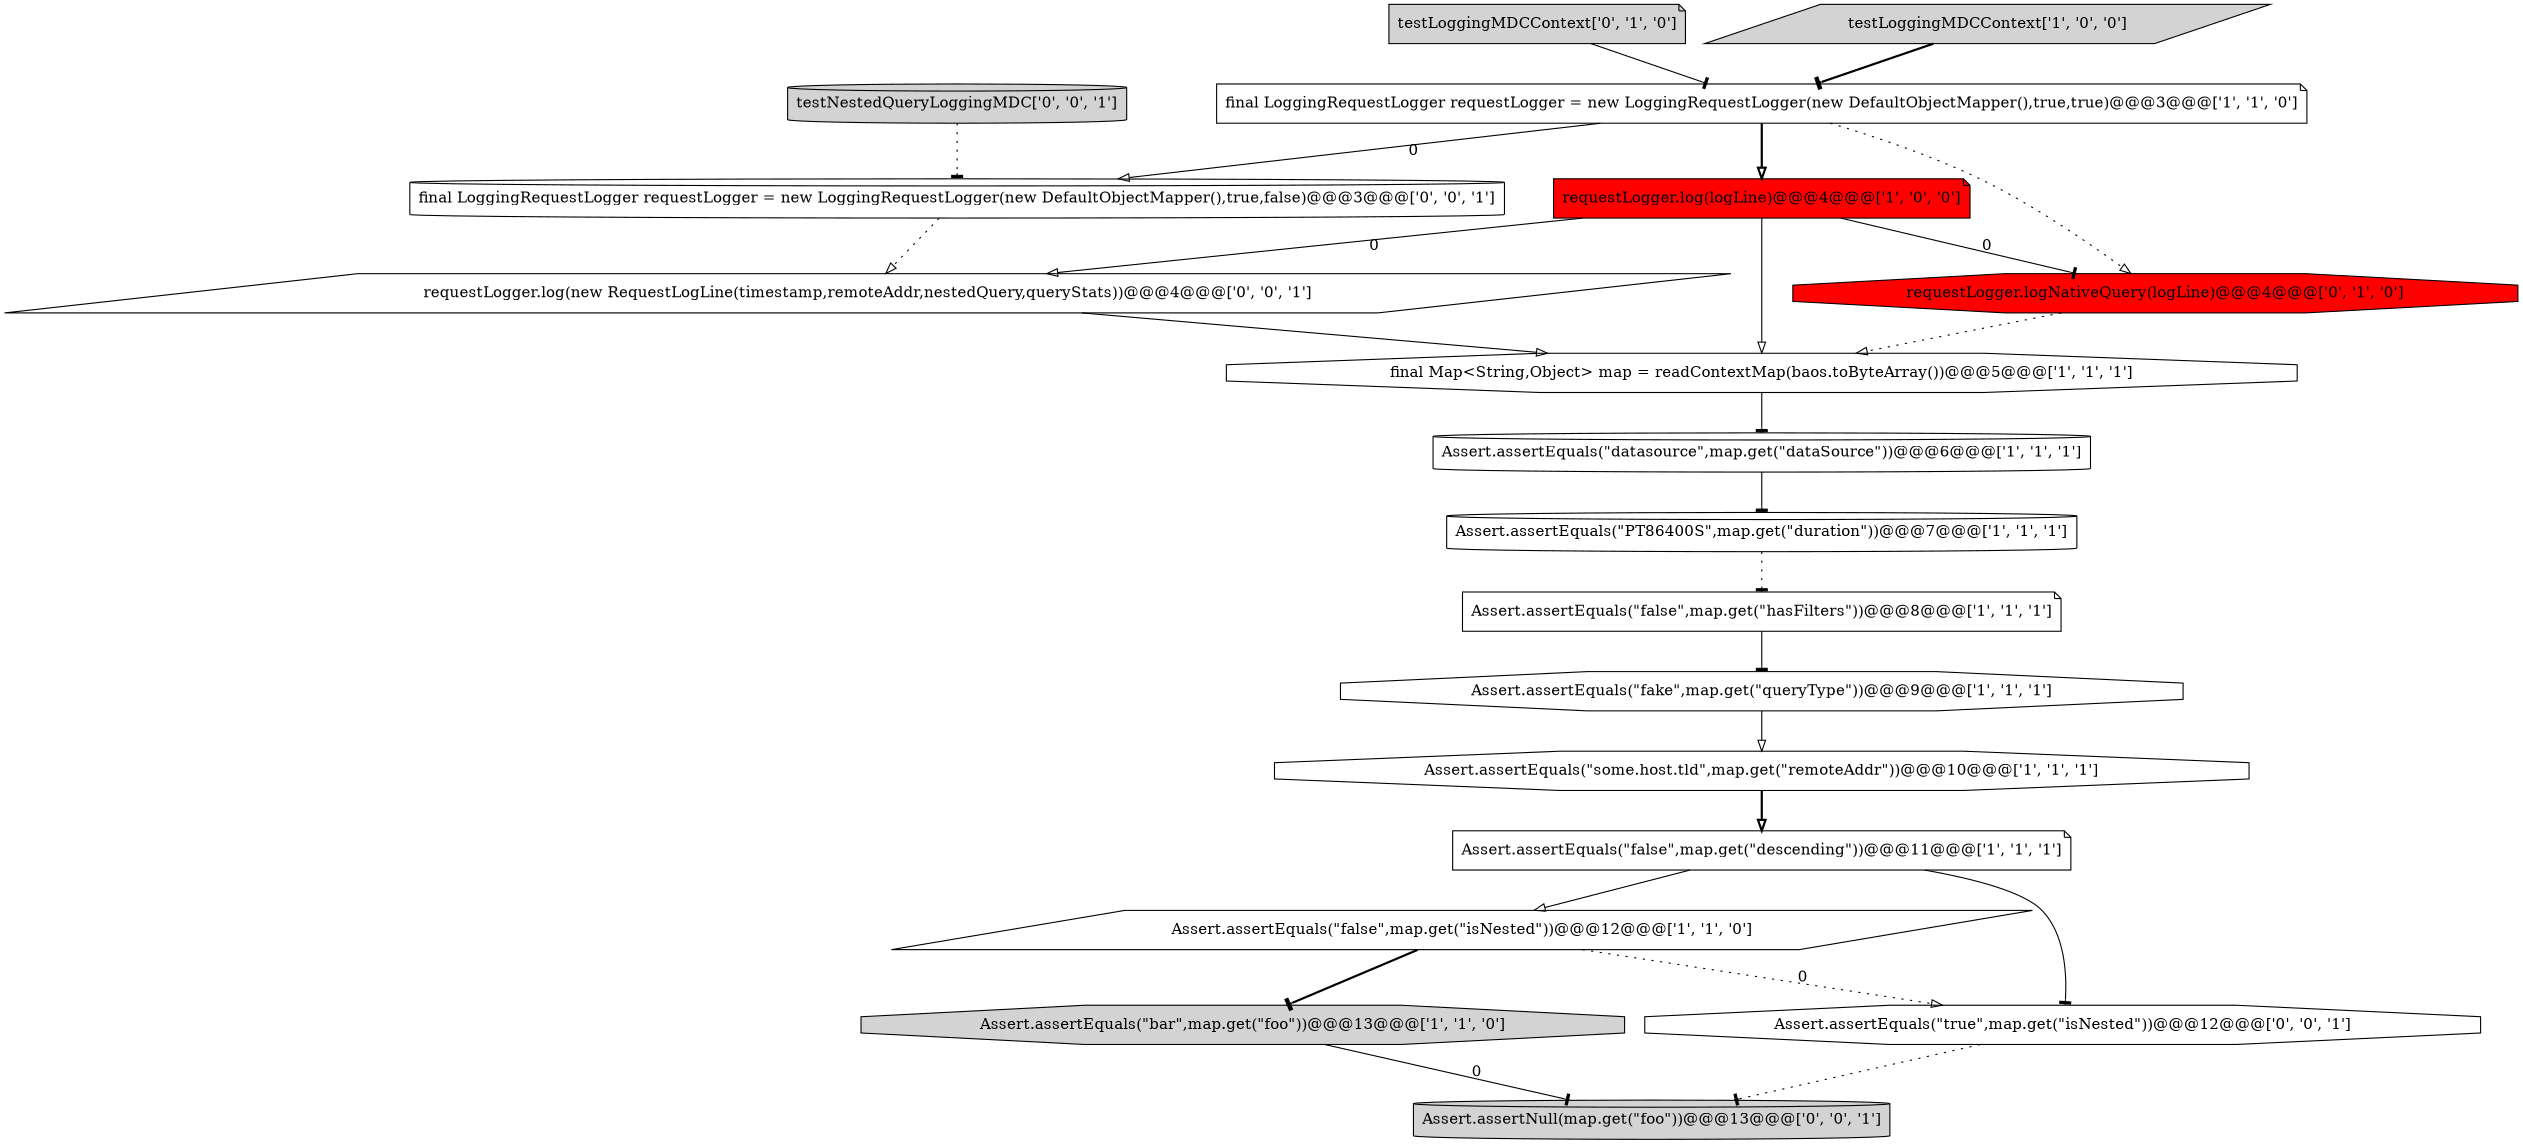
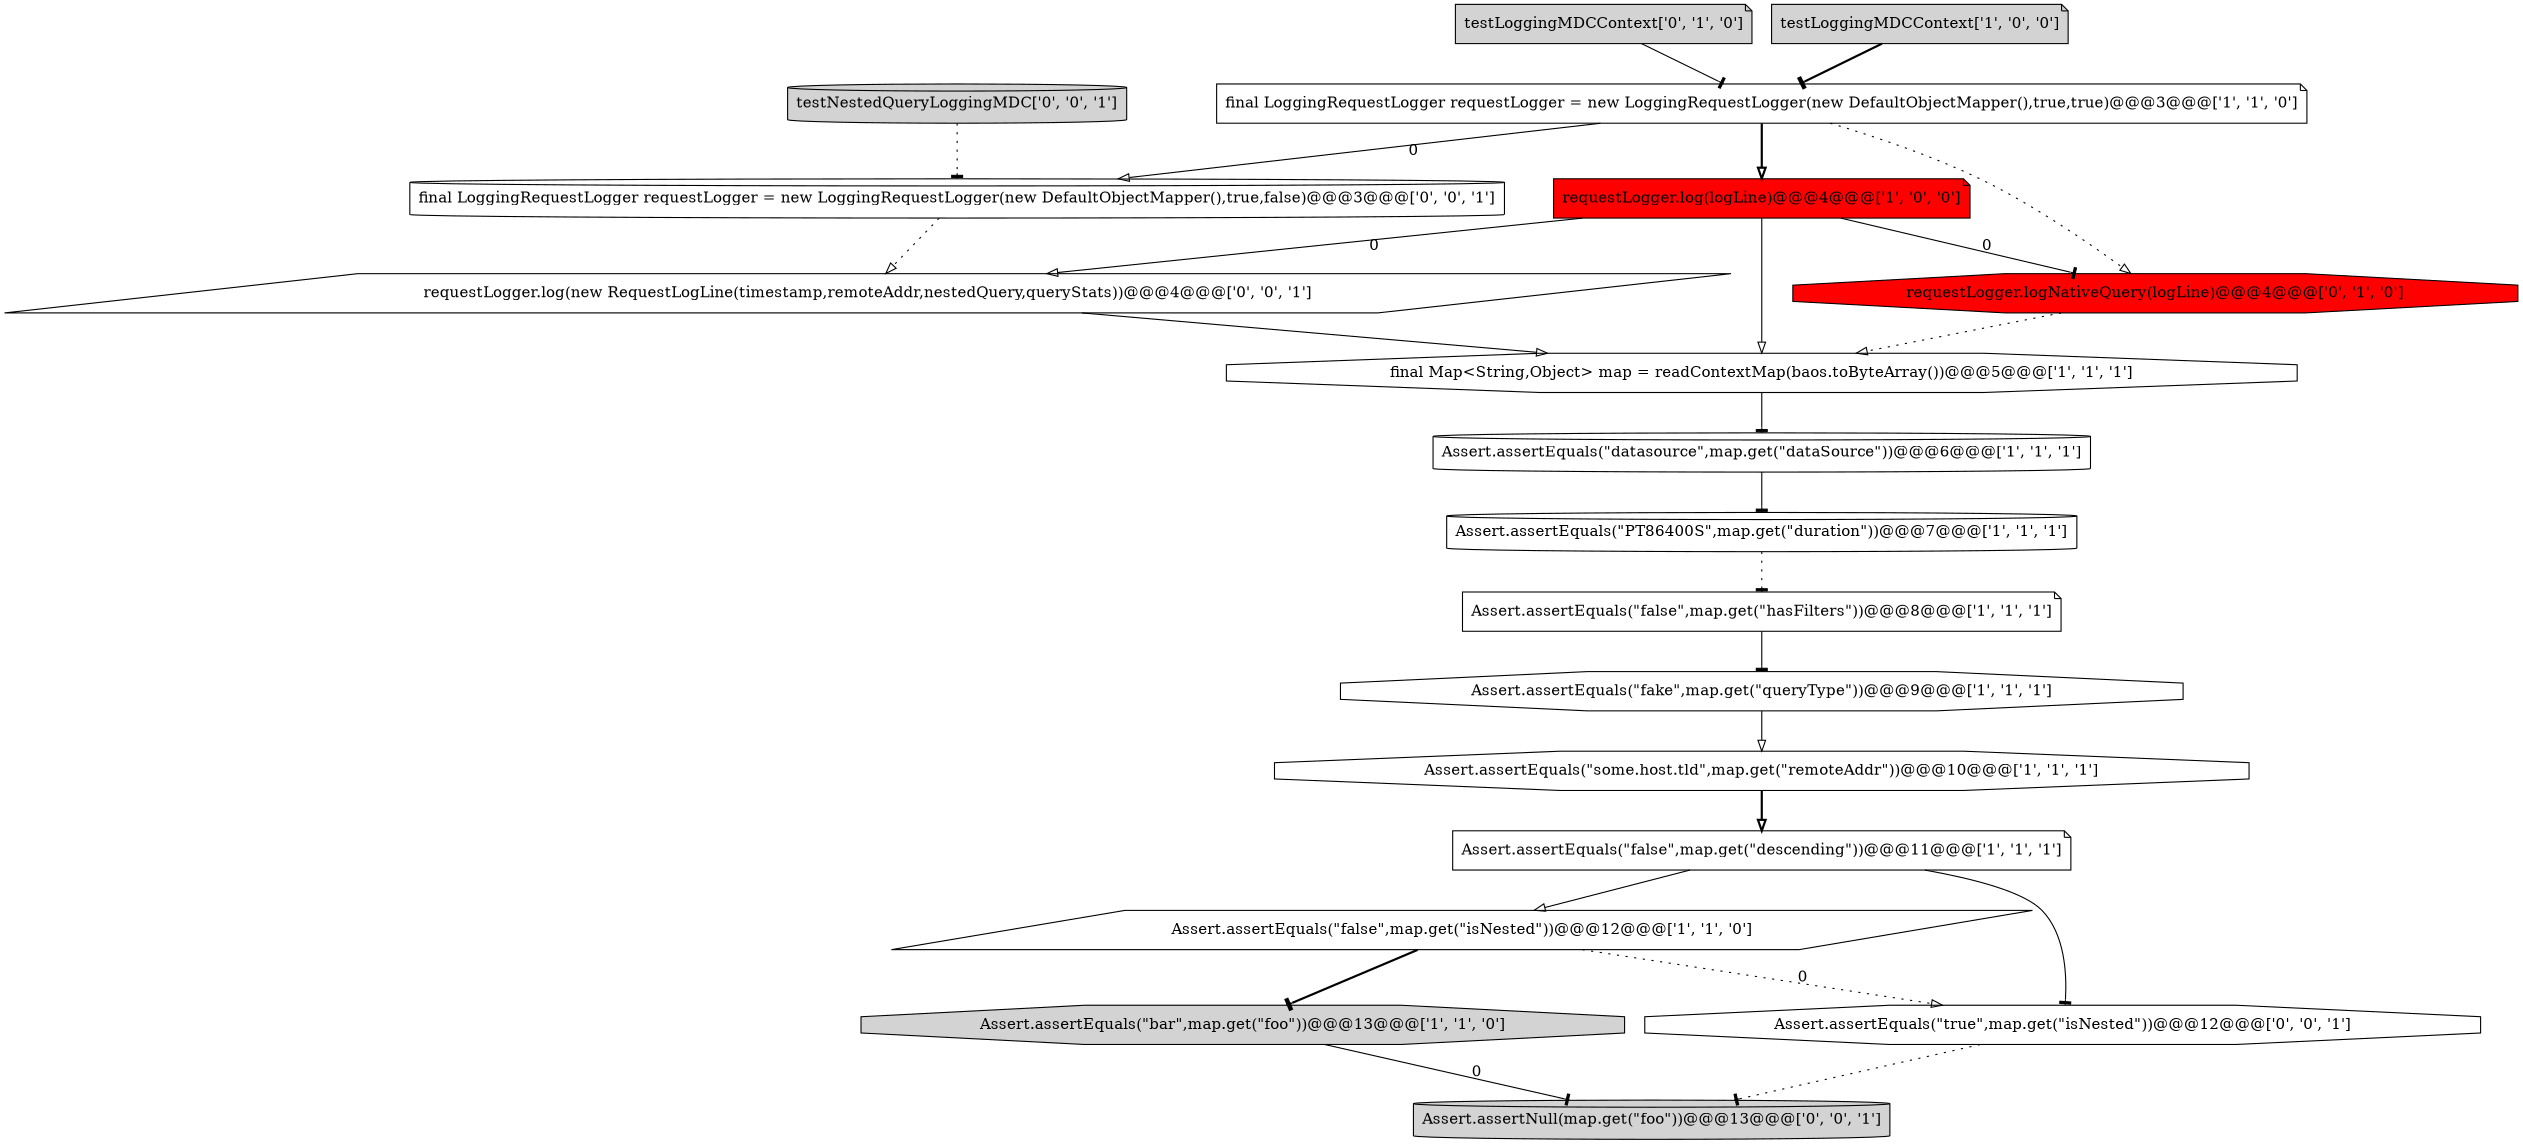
(1987, 24) -> (1920, 24)
